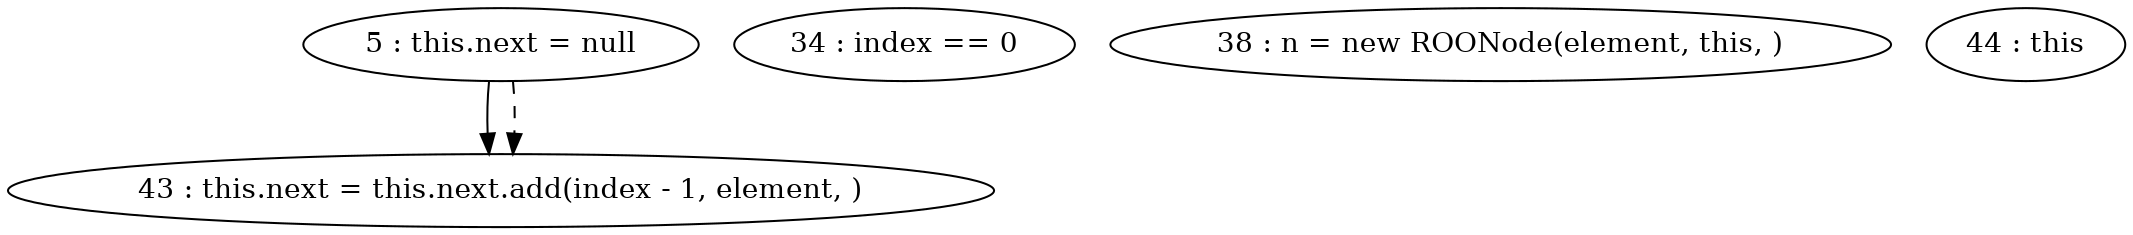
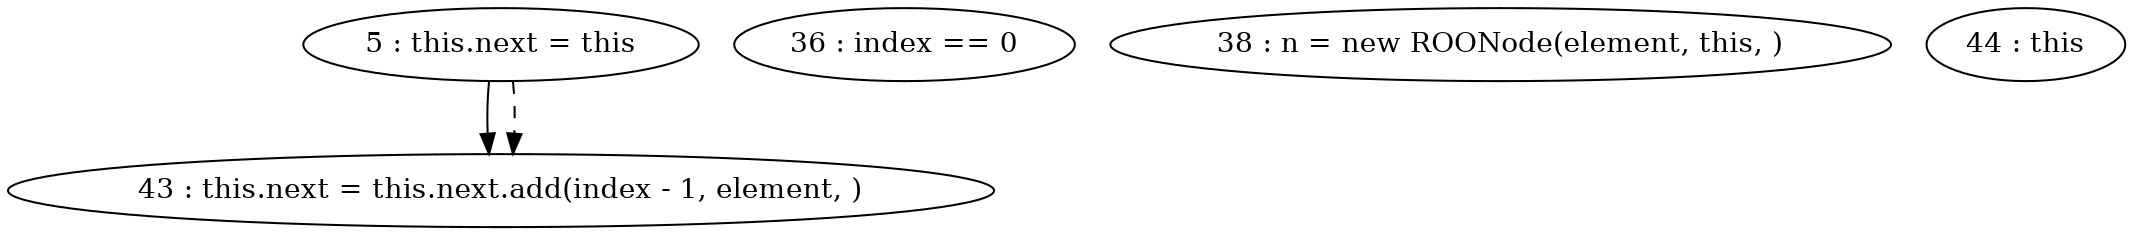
(501, 45) -> (501, 45)
(905, 45) -> (905, 45)
